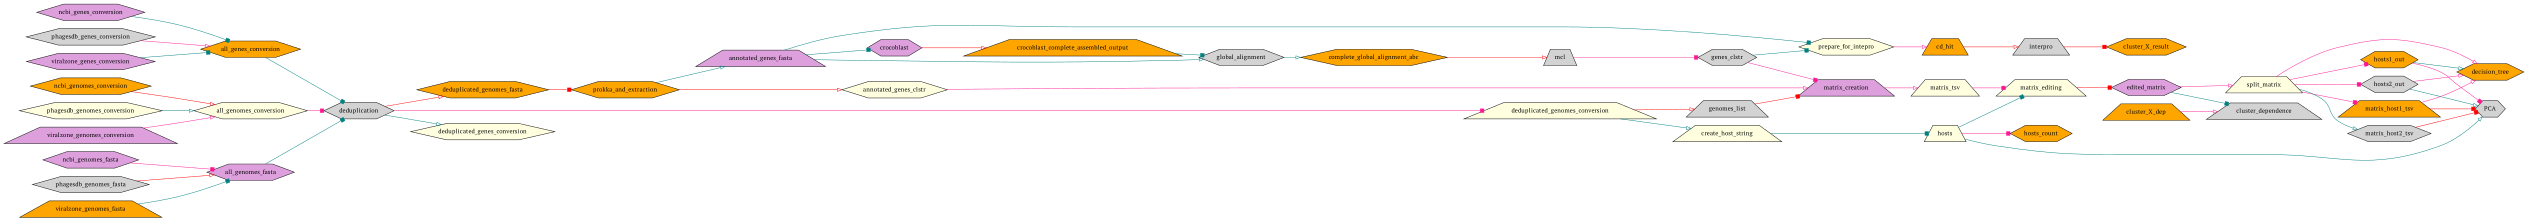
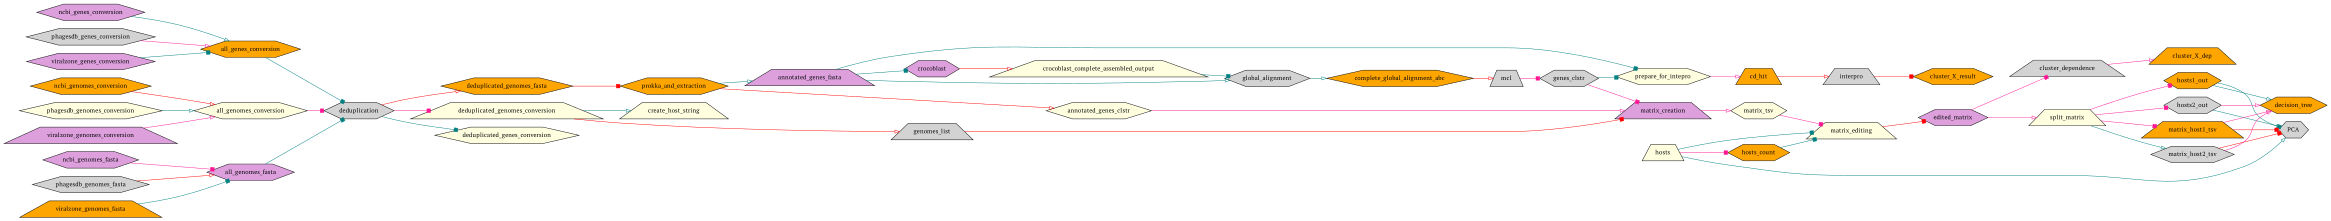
(179, 25) -> (179, 25)
(2373, 41) -> (2250, 136)
(1073, 48) -> (1099, 69)
(2444, 74) -> (2250, 101)
(1945, 88) -> (1759, 111)
(2197, 98) -> (2008, 94)
(2197, 112) -> (2128, 62)
(411, 119) -> (417, 124)
(1847, 133) -> none
none -> (1796, 144)
